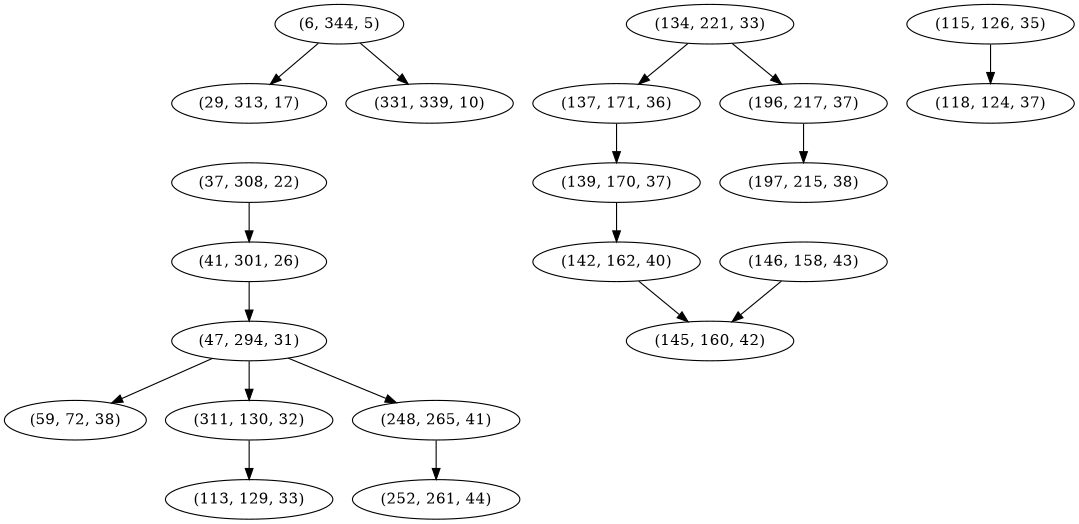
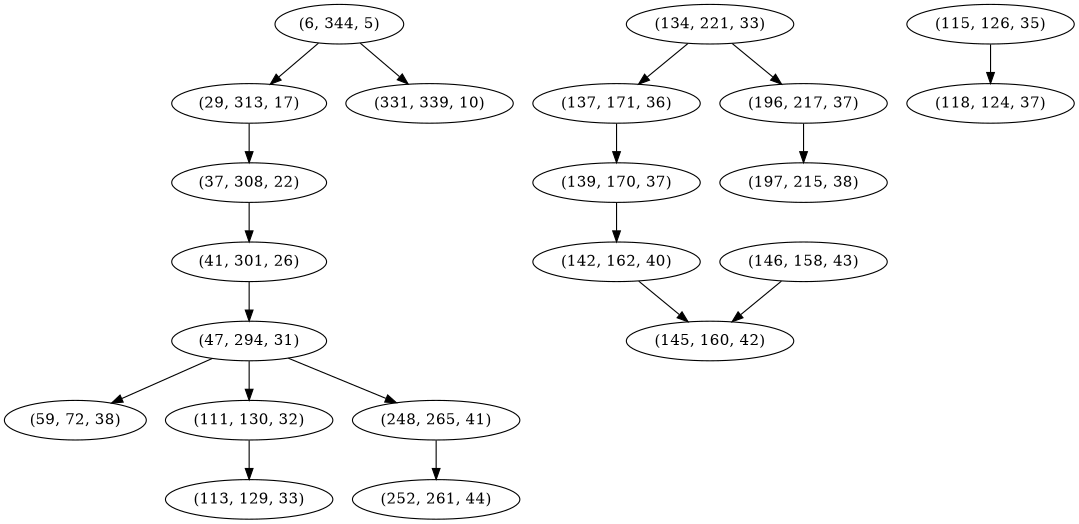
none -> (249, 138)
(249, 420) -> (249, 420)
